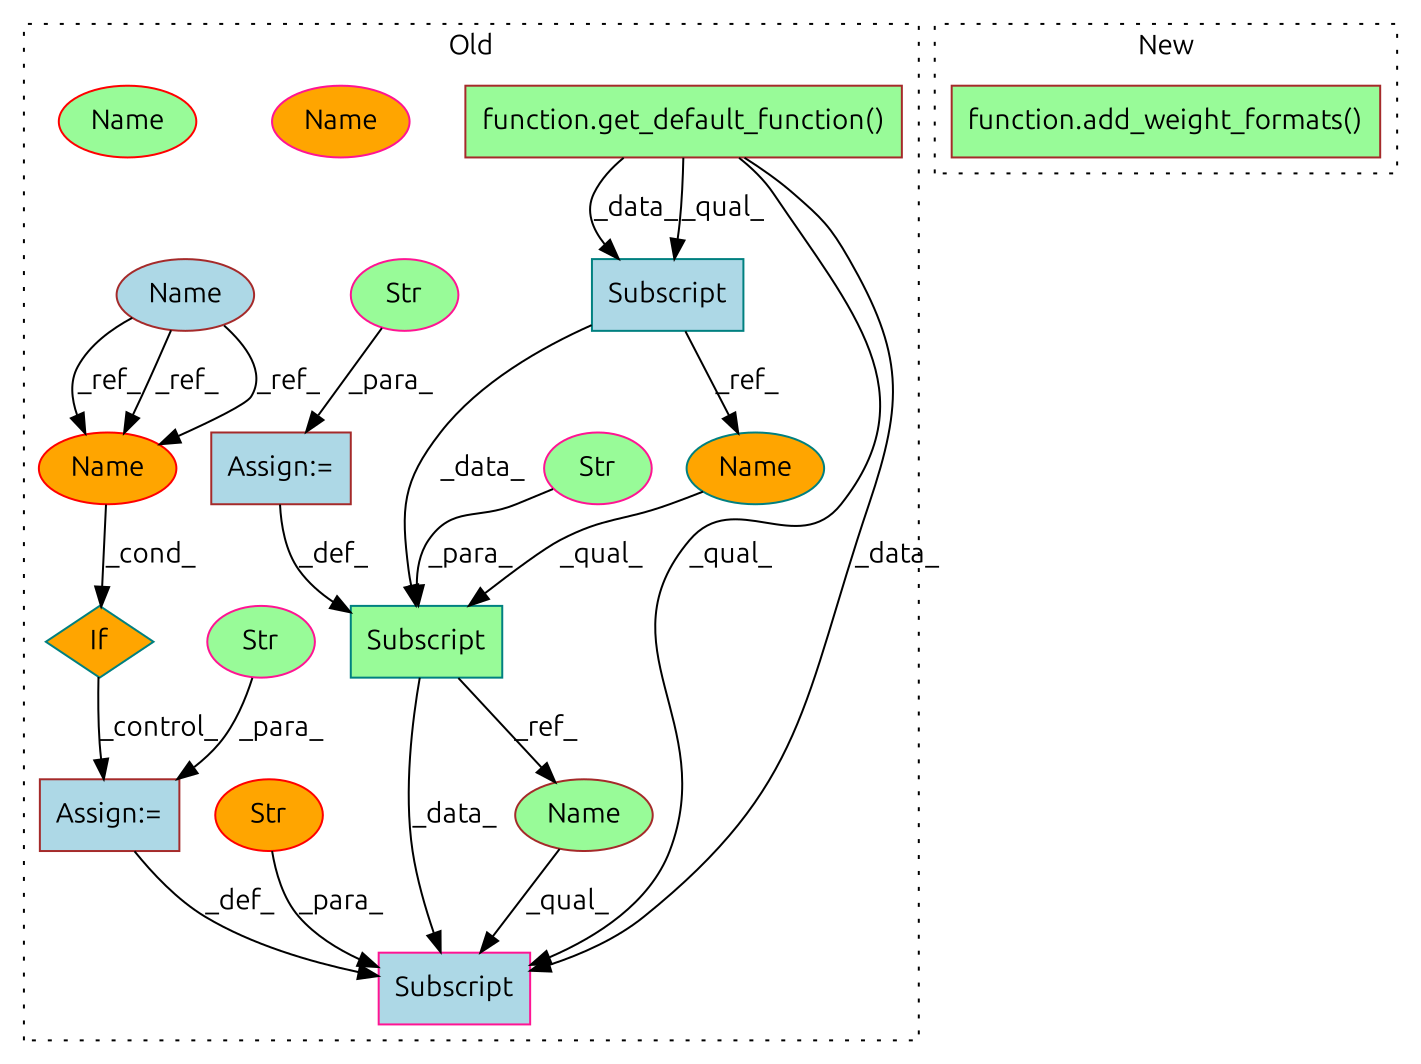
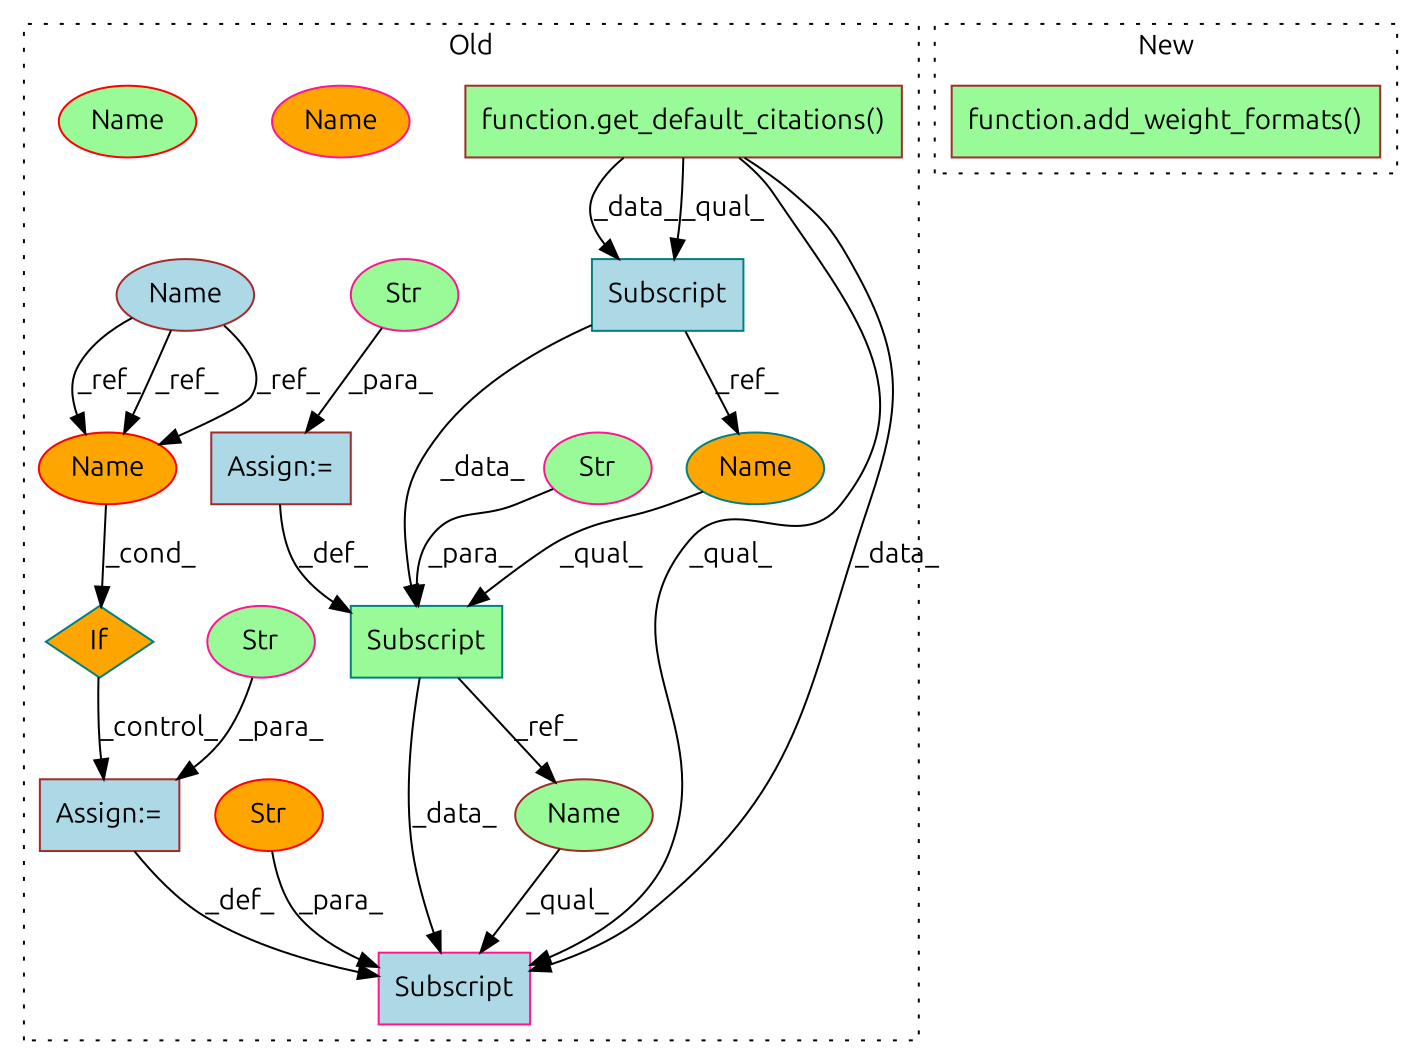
(684, 122) -> (684, 122)
